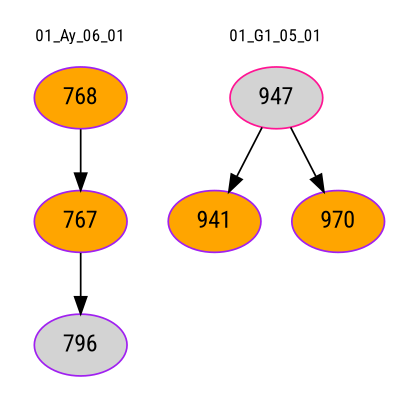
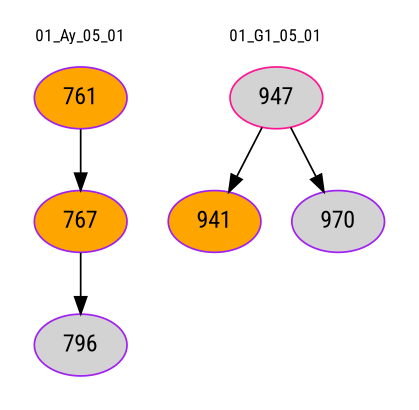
(81, 37) -> (81, 37)
(81, 98) -> (81, 98)
(338, 221) -> (338, 221)
